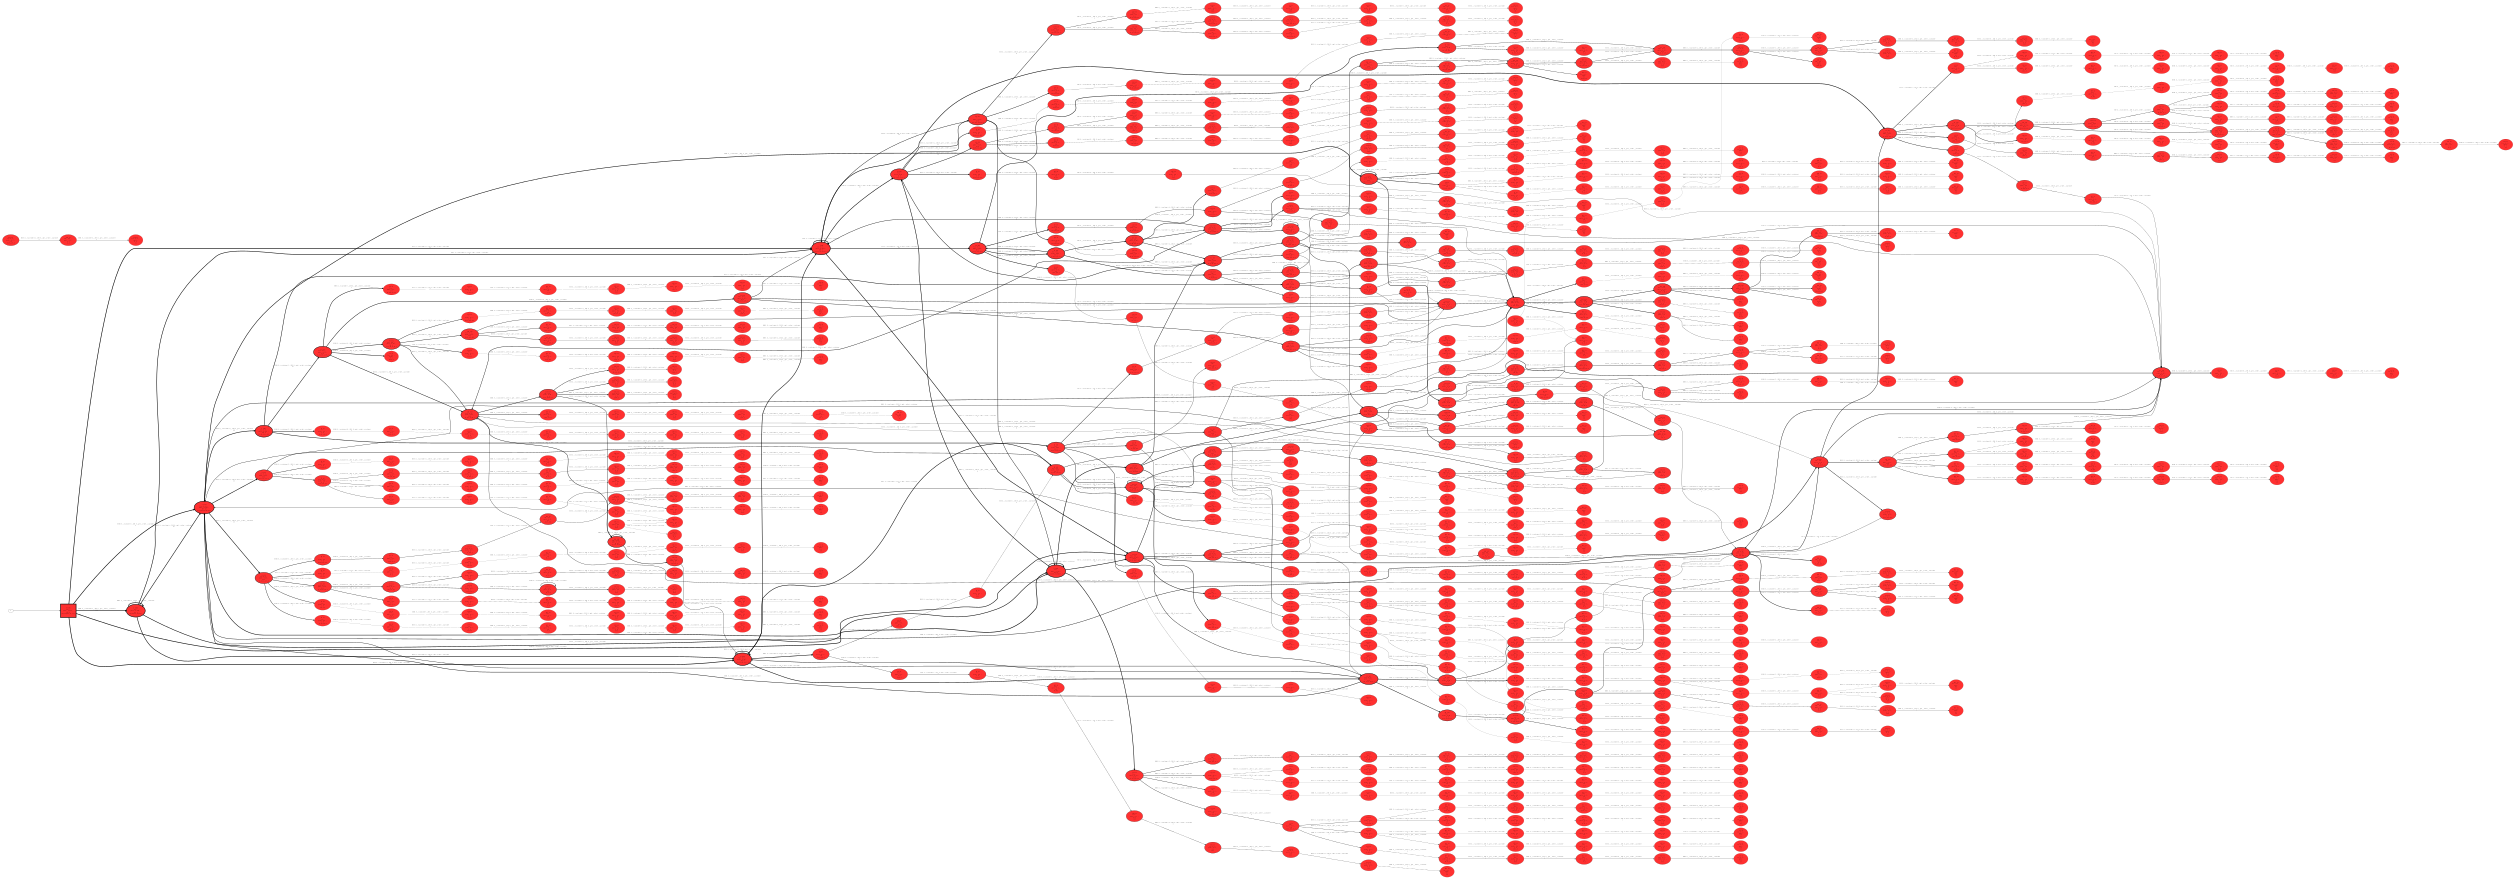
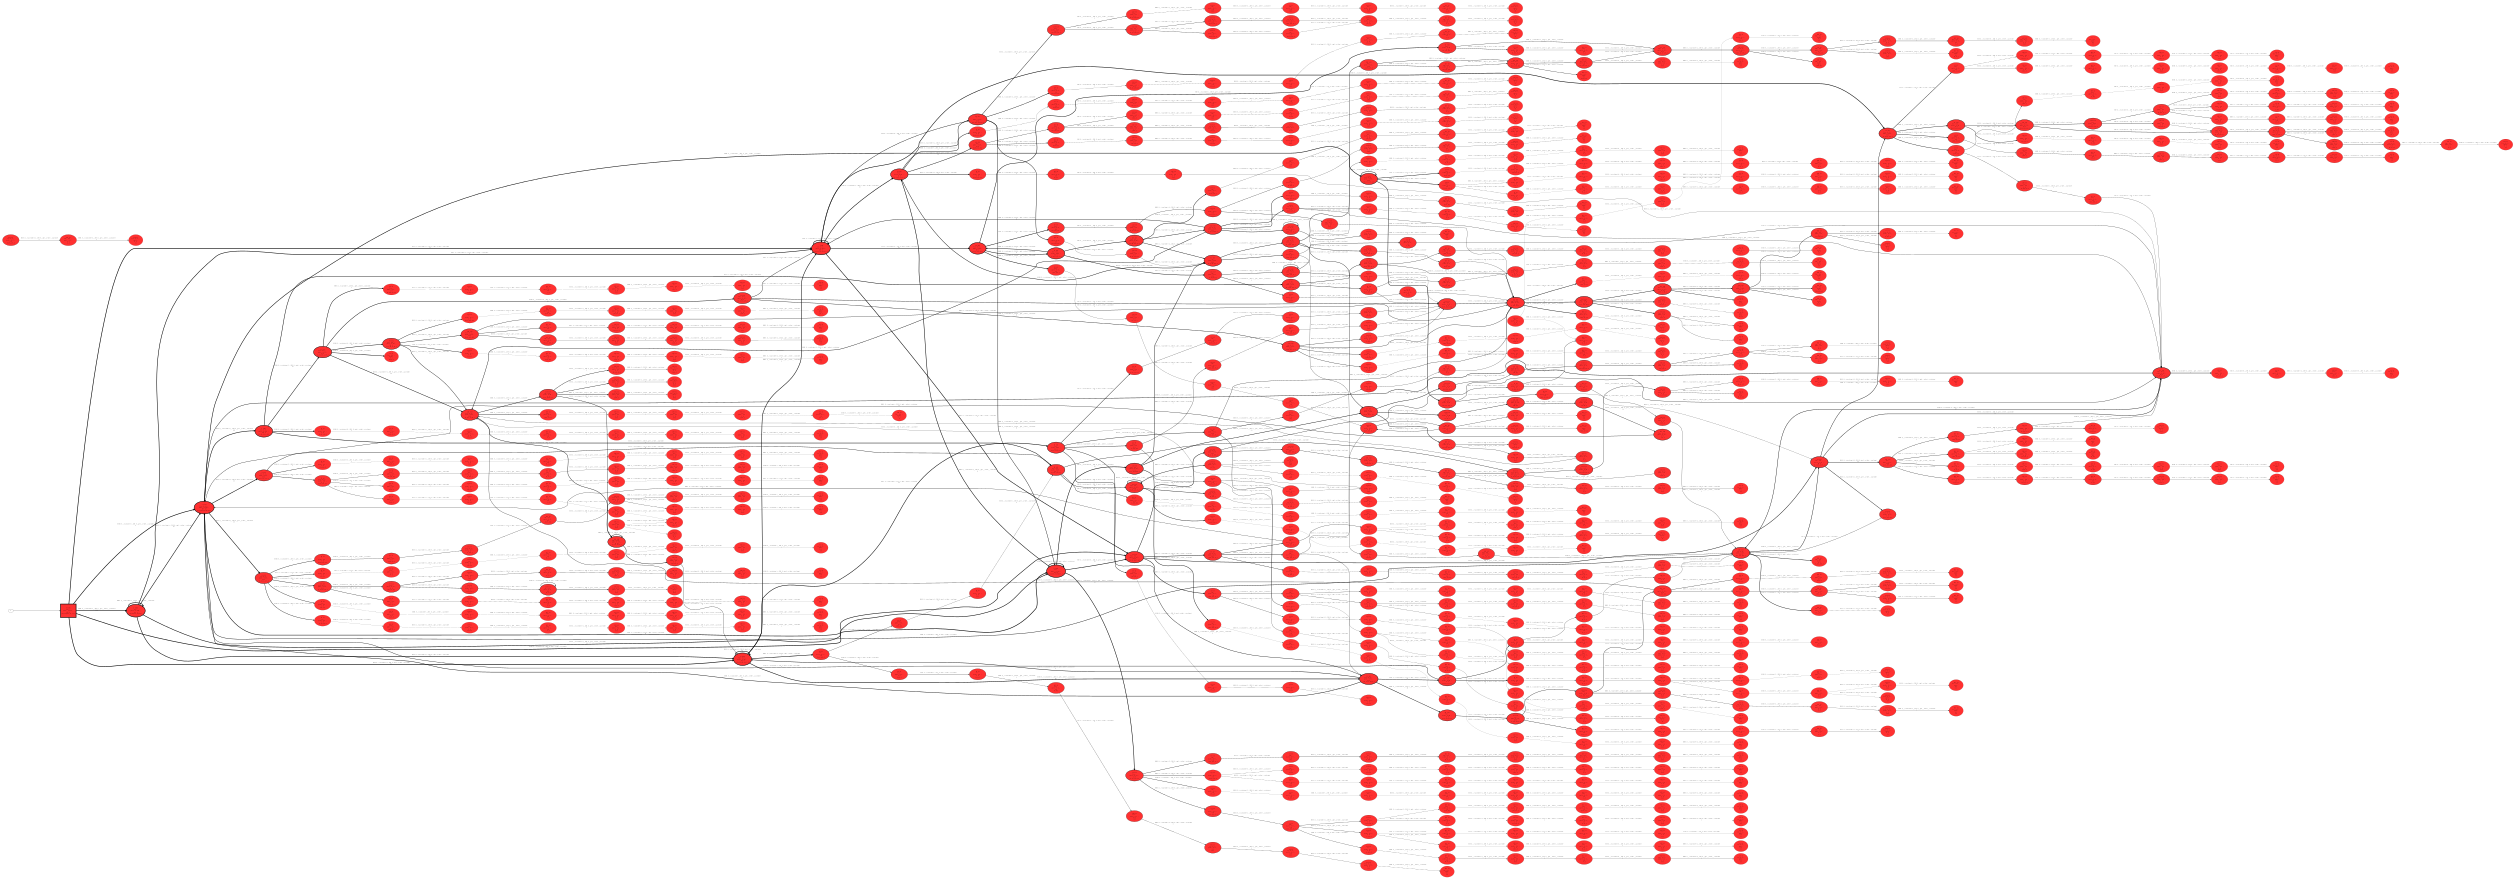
(1701, 250) -> none
(1623, 471) -> none
